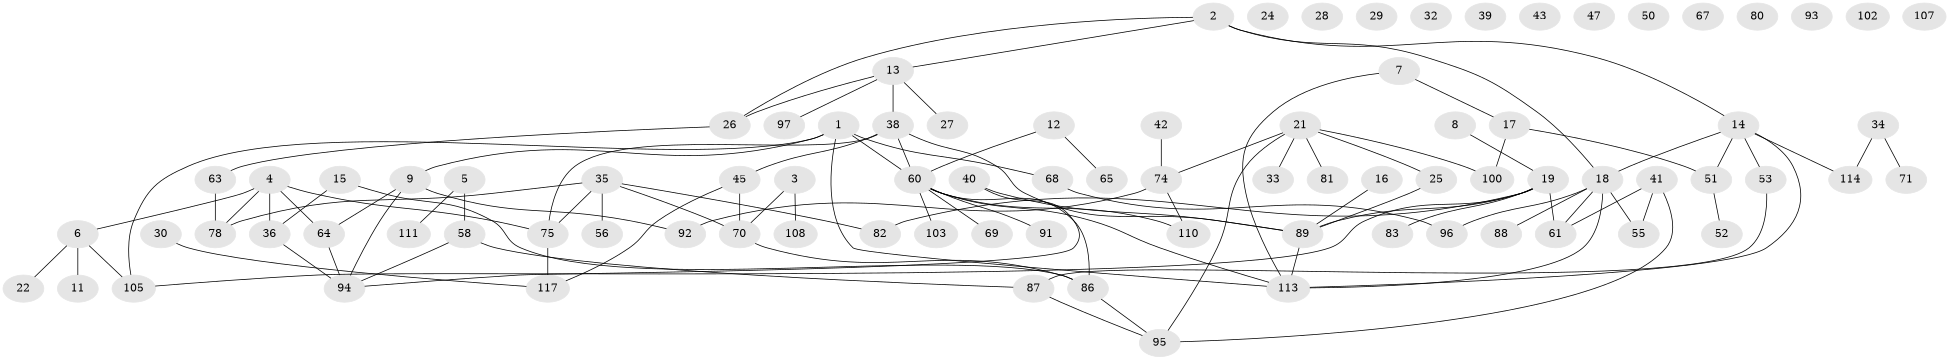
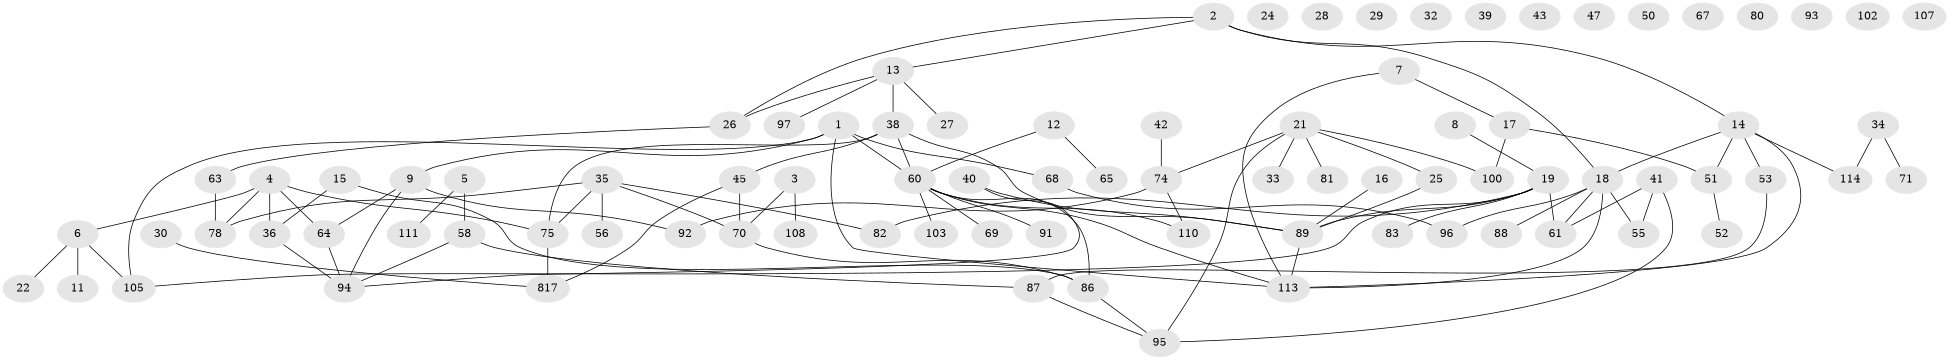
(548, 289) -> (548, 289)
